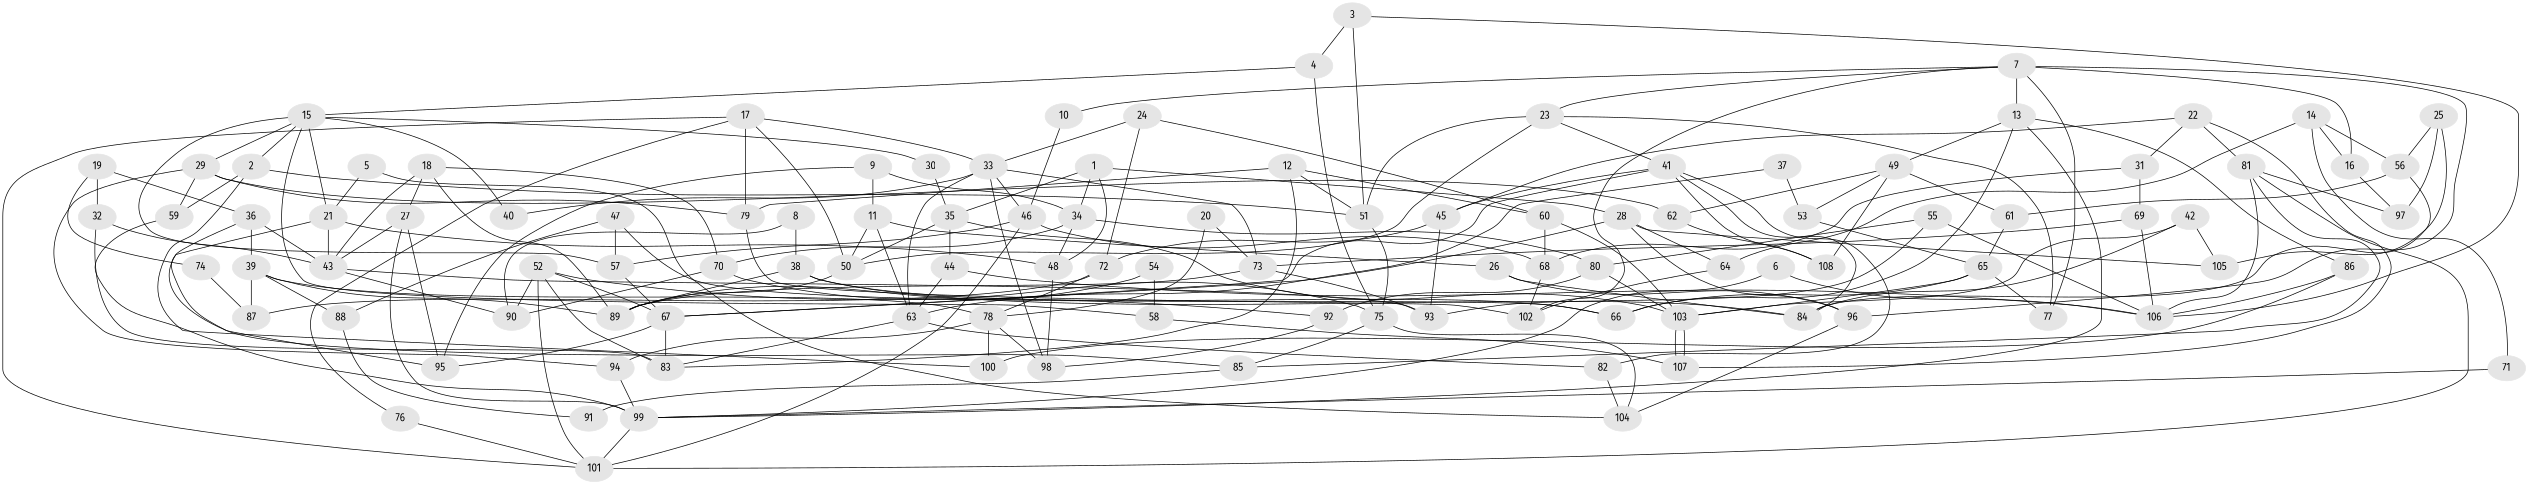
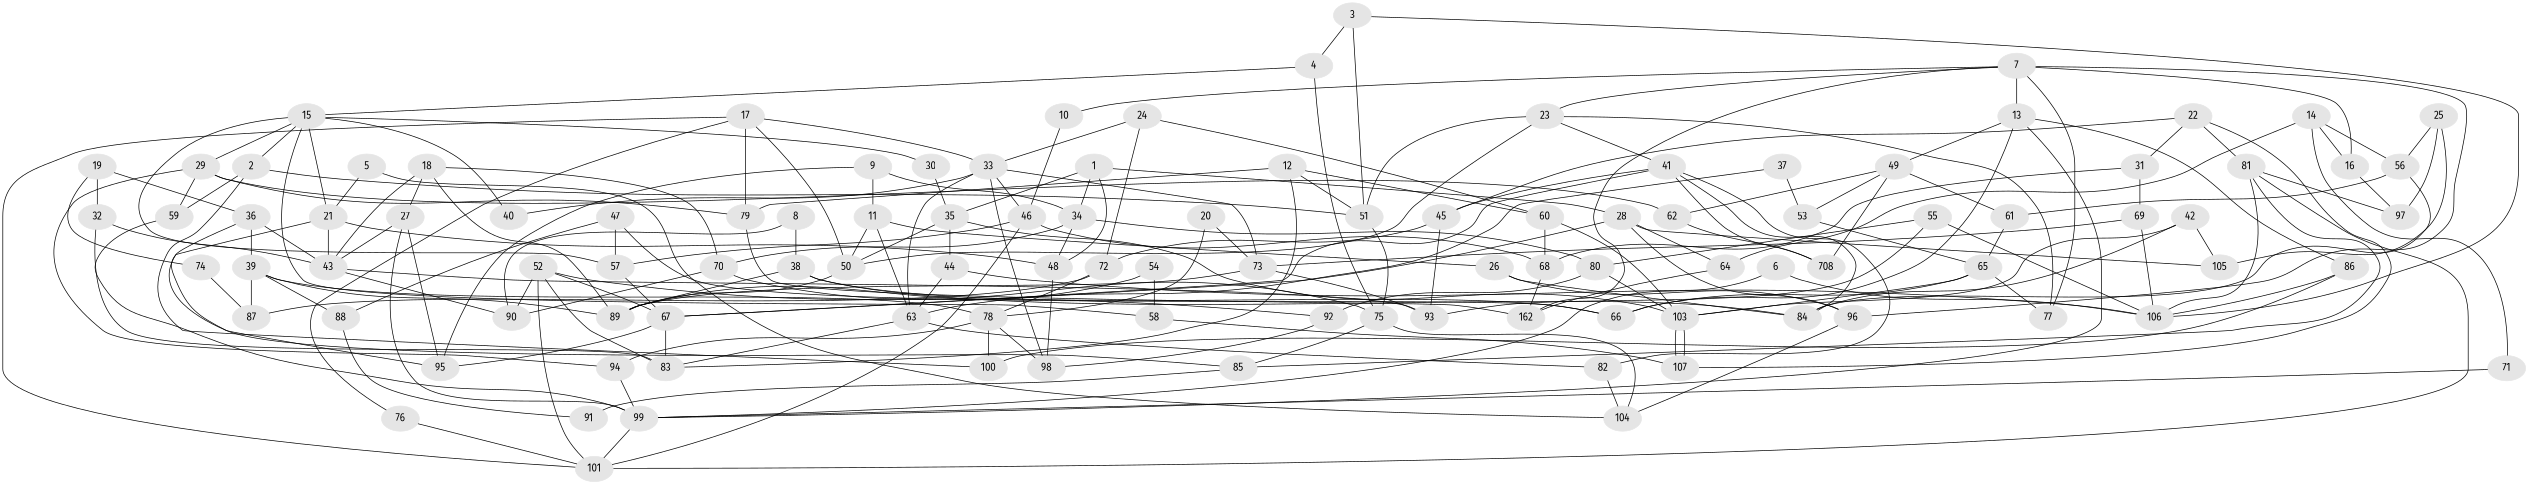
(1826, 267) -> (1826, 267)
(1526, 318) -> (1526, 318)
